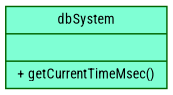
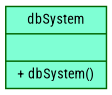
(86, 74) -> (56, 74)
